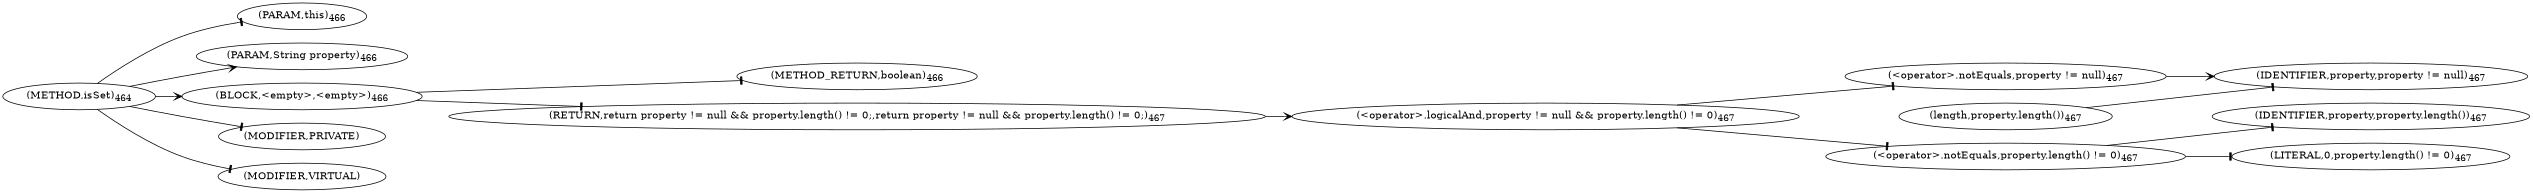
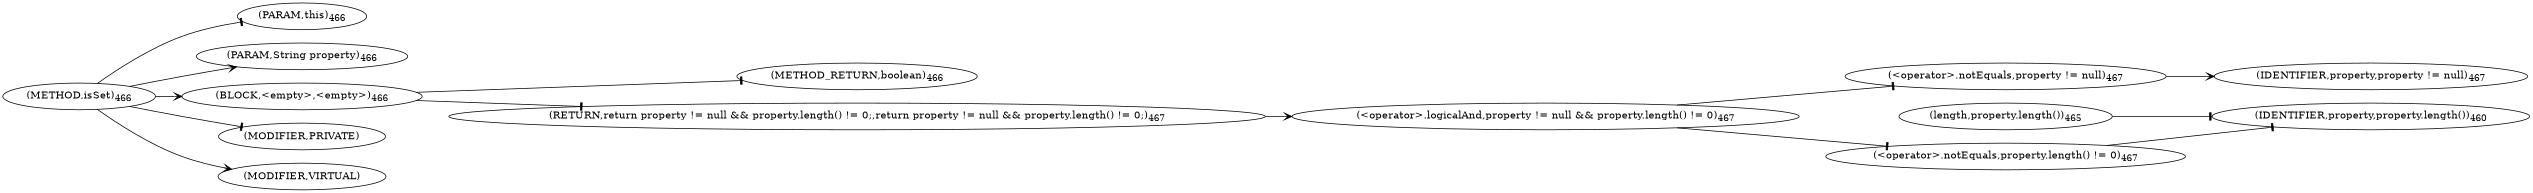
(123, 95) -> (123, 95)
(2178, 98) -> (2160, 116)
(2073, 115) -> (2073, 115)
(2478, 115) -> (2478, 115)
(159, 147) -> (159, 147)
(2371, 156) -> none
